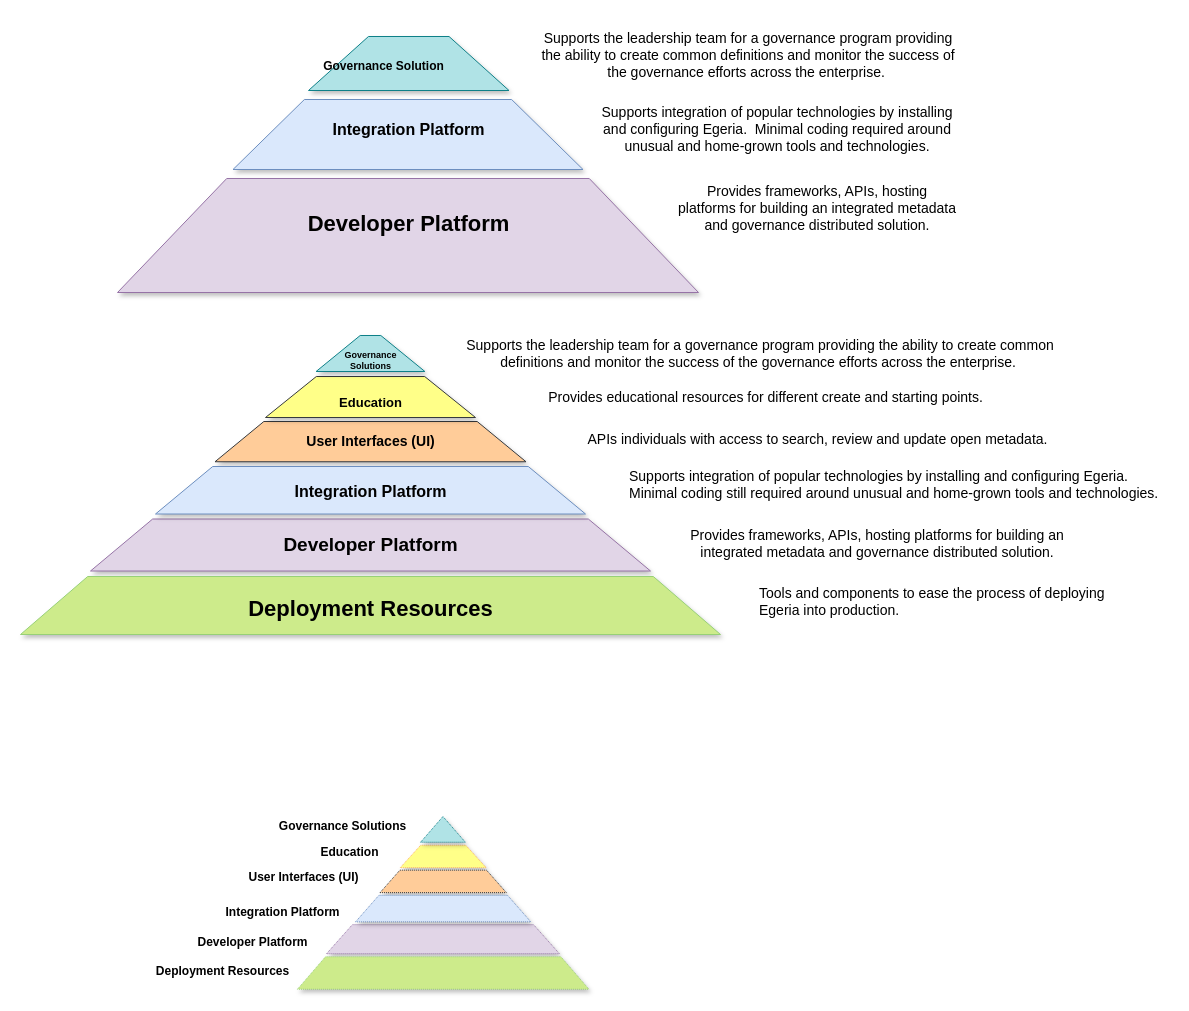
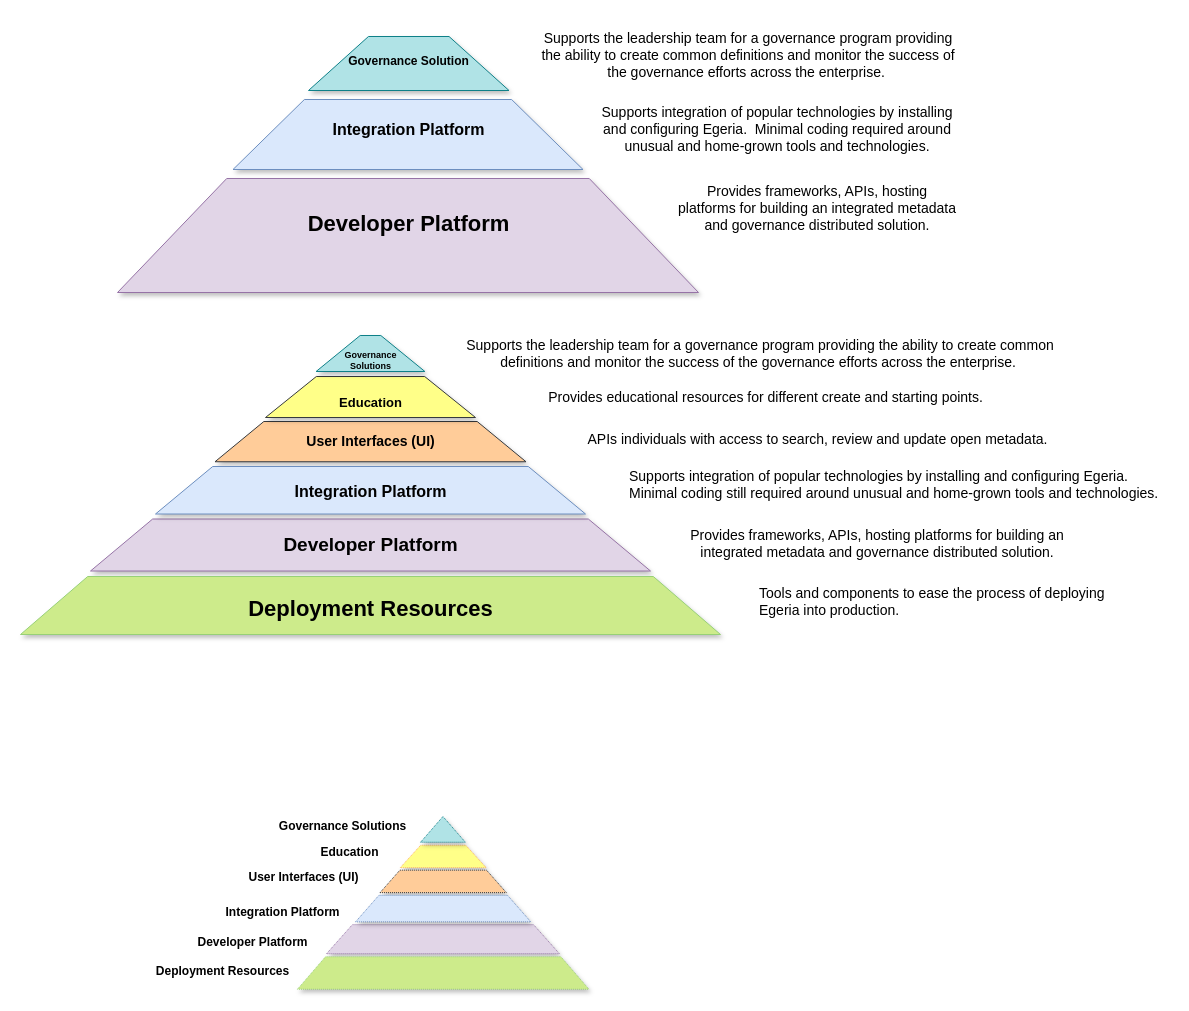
(383, 67) -> (408, 62)
